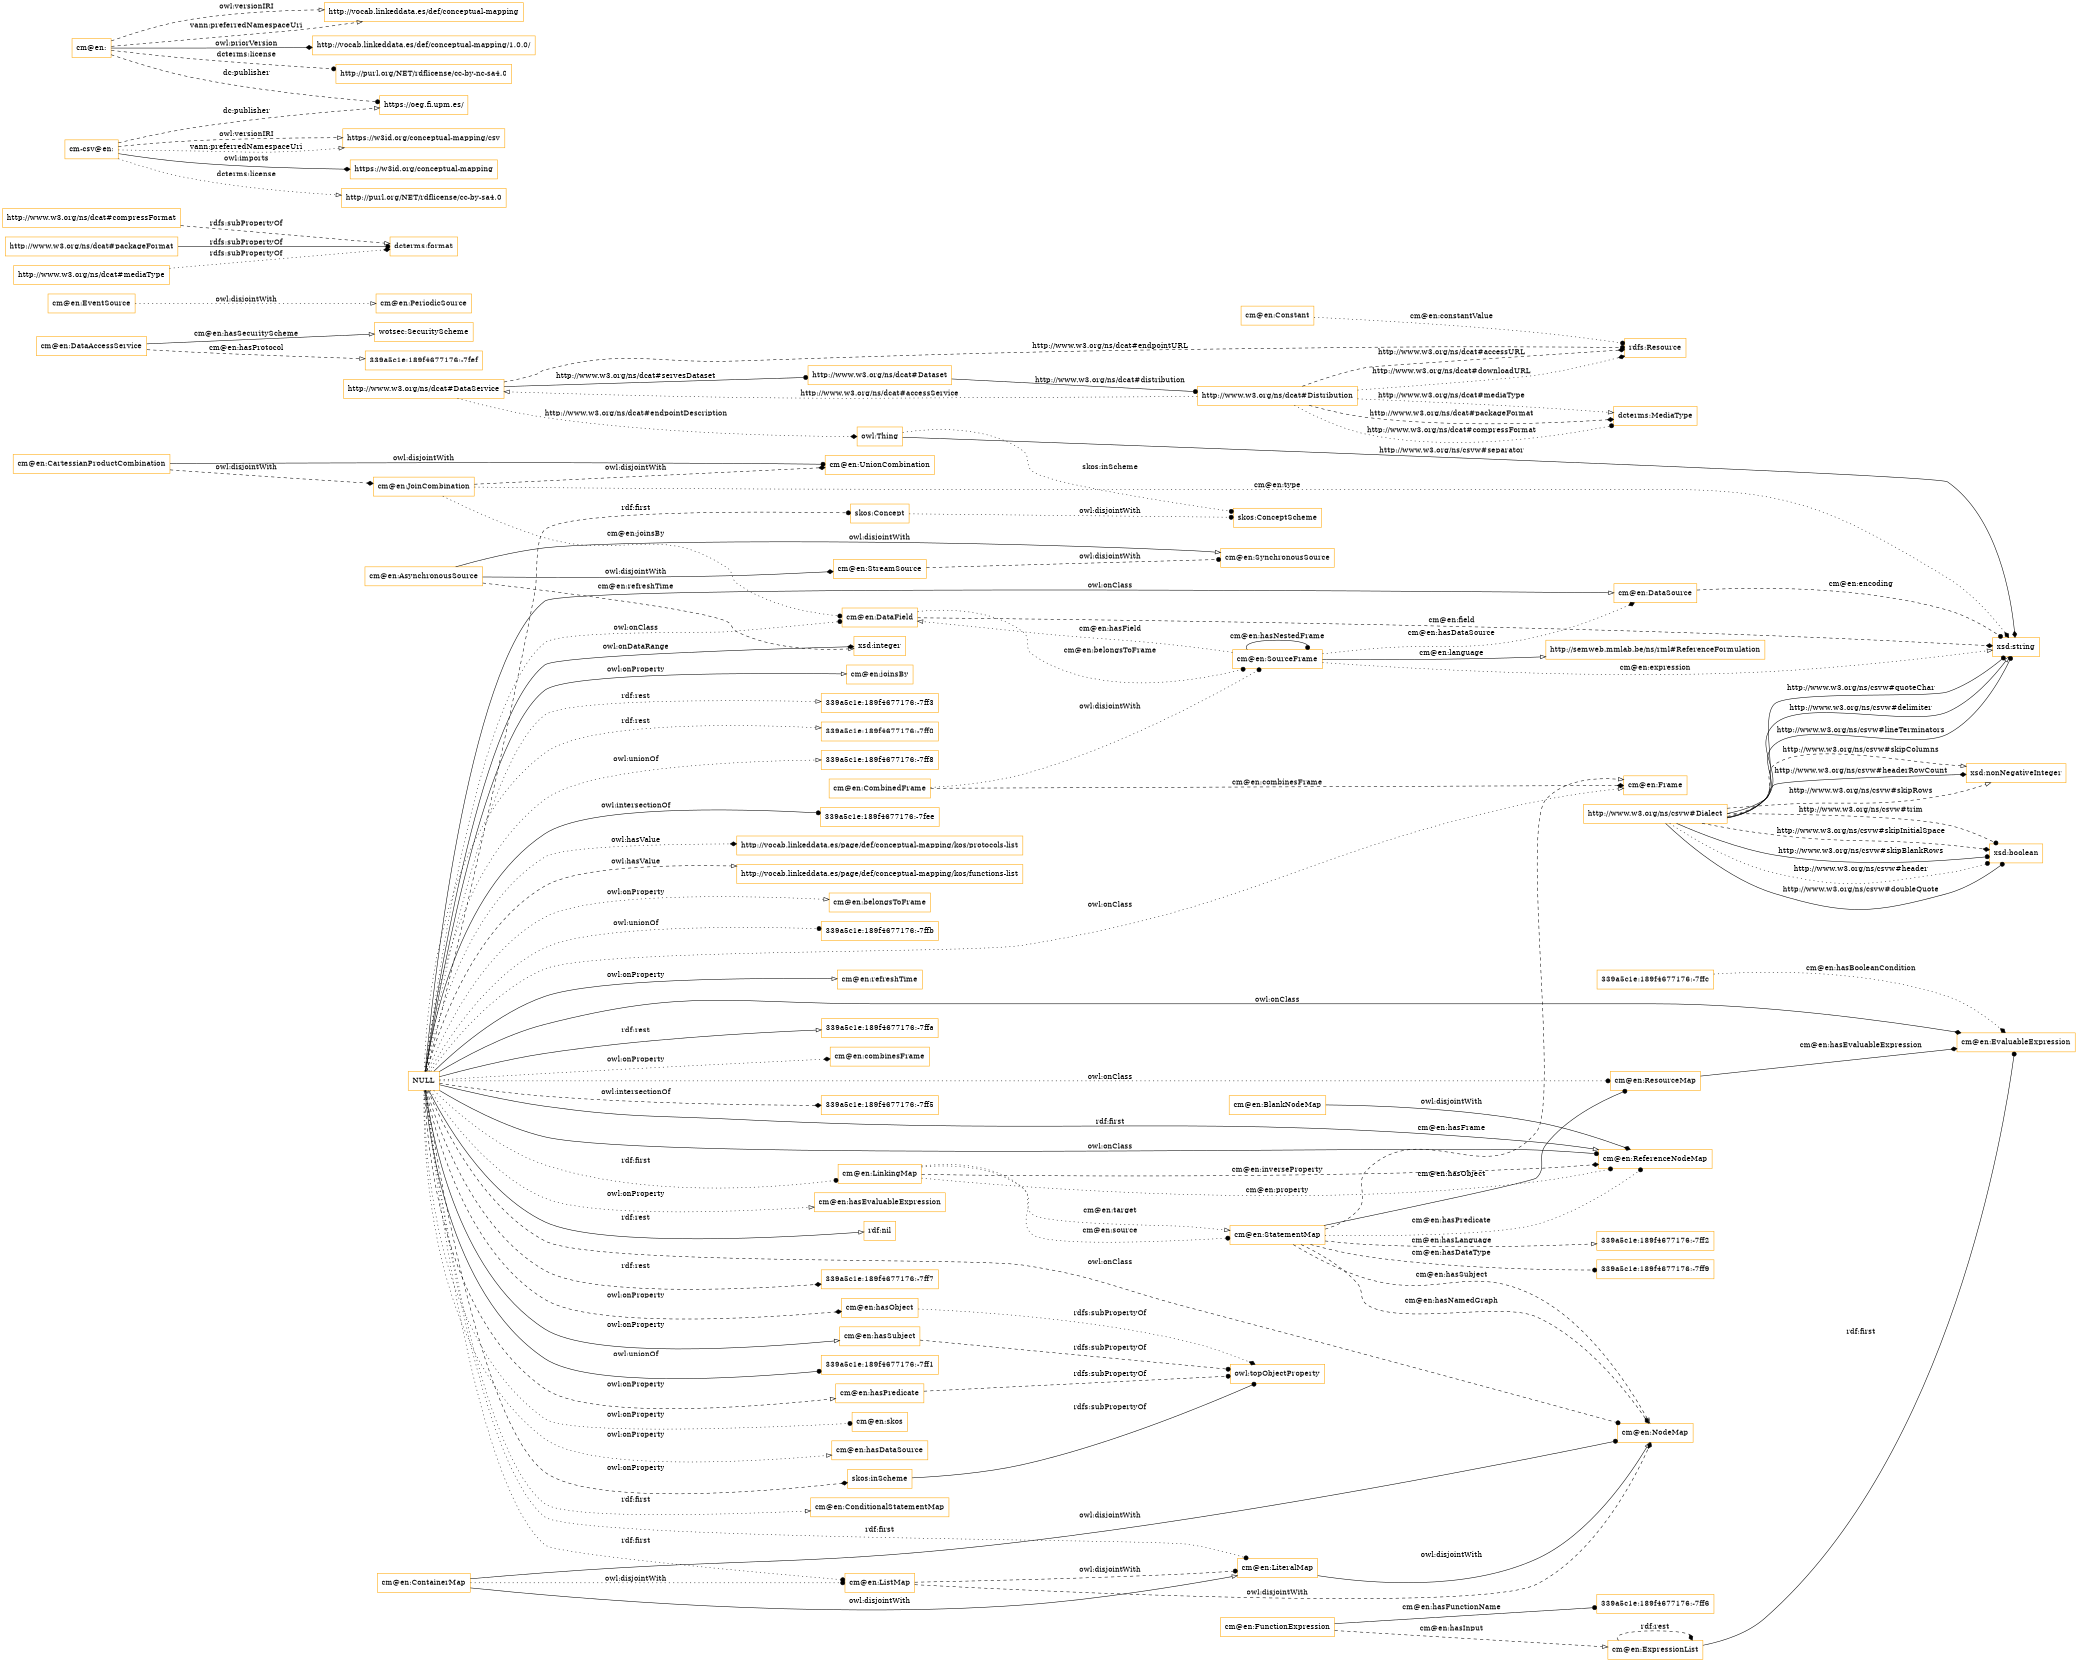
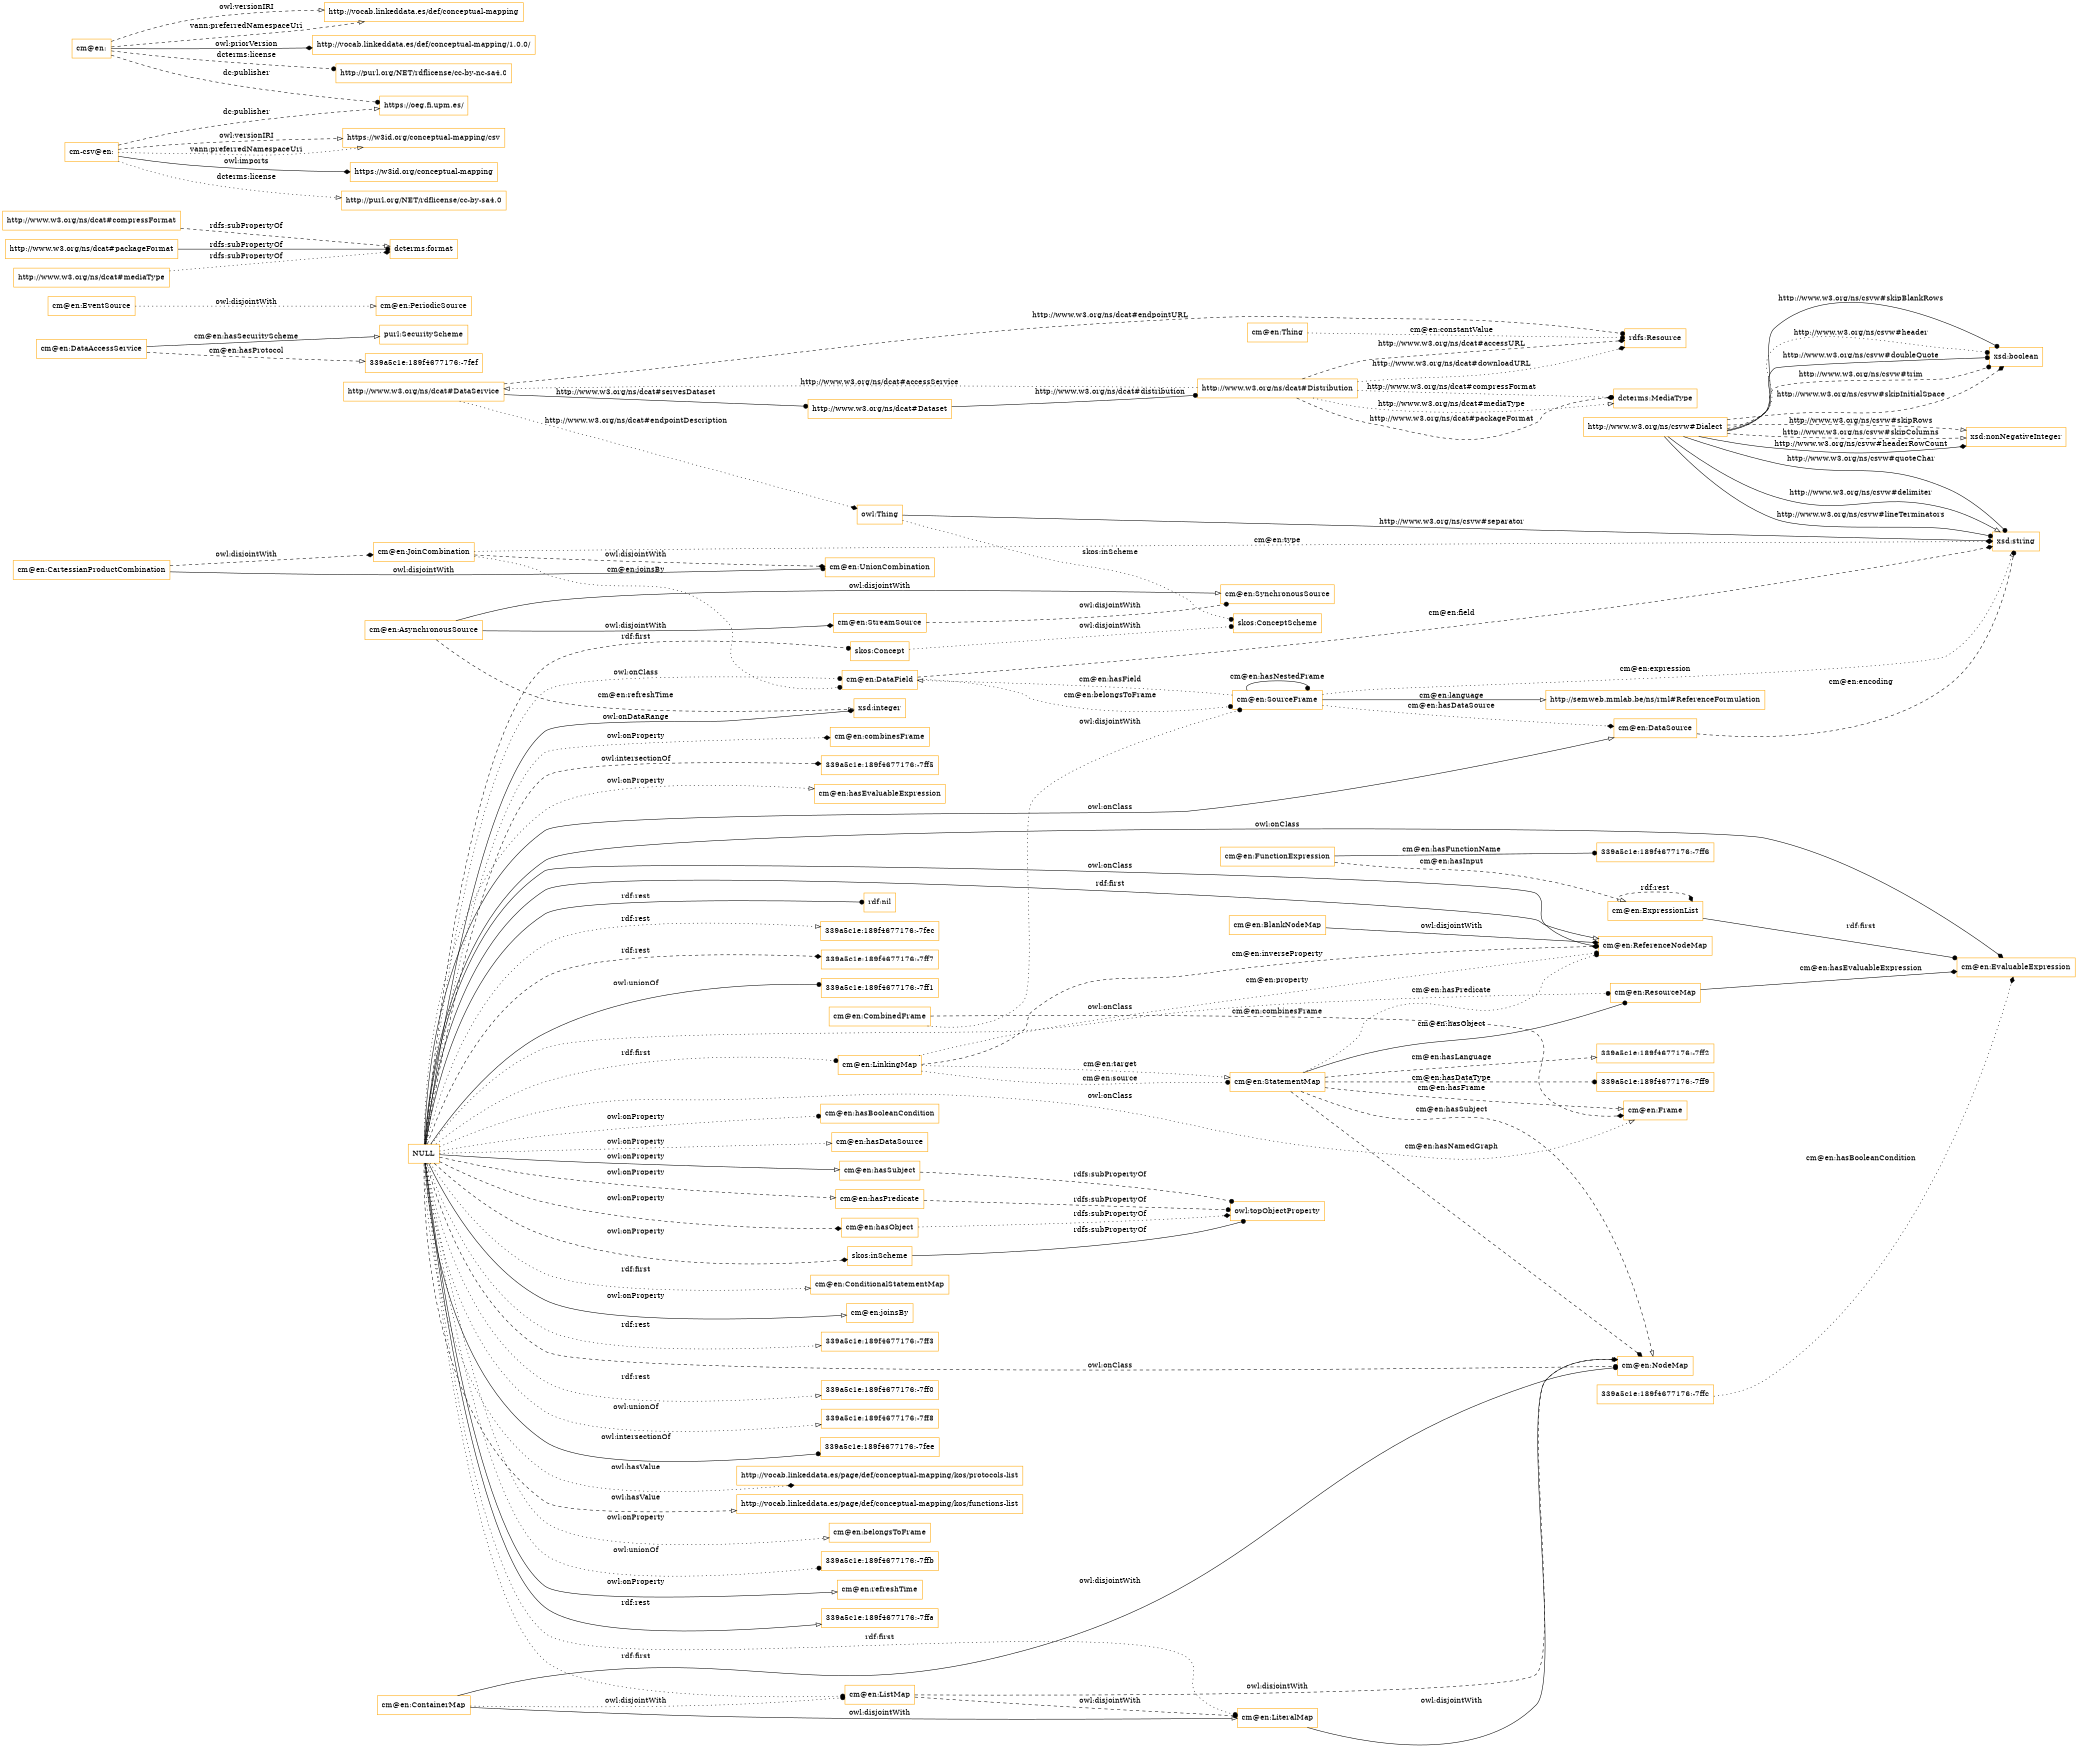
(1277, 316) -> (1277, 332)
(424, 332) -> (424, 335)
none -> (880, 931)
(612, 1236) -> (569, 908)
(880, 1422) -> (880, 1114)
